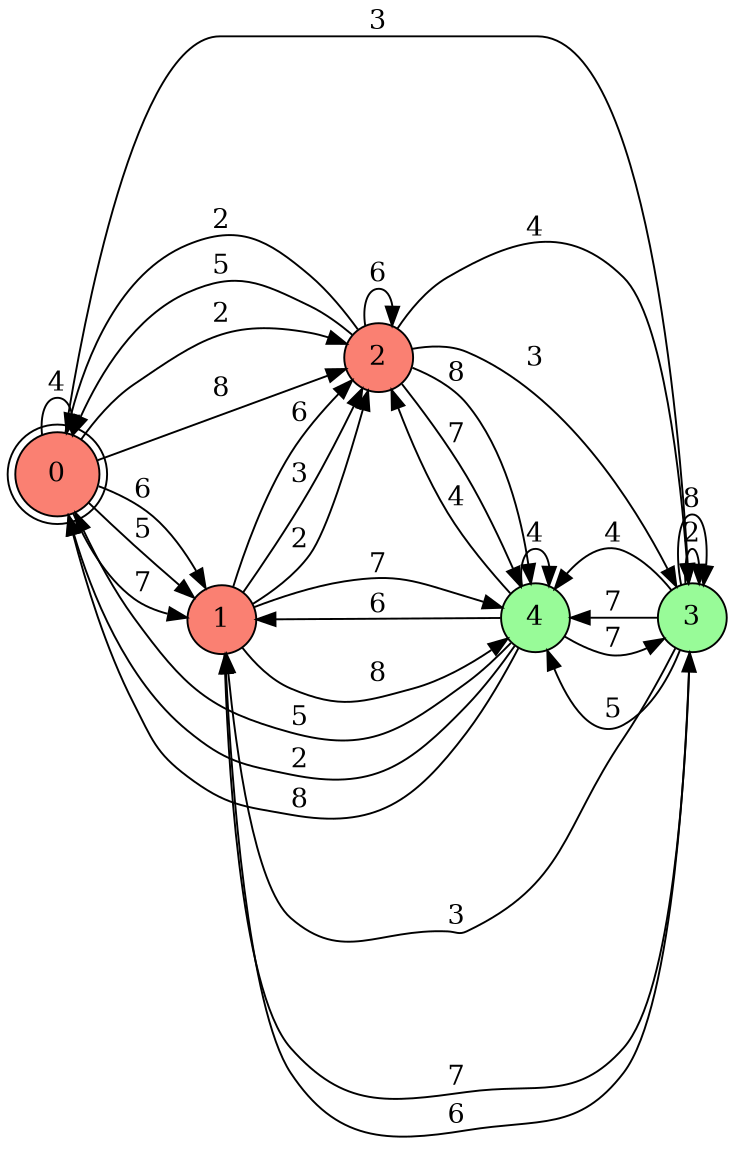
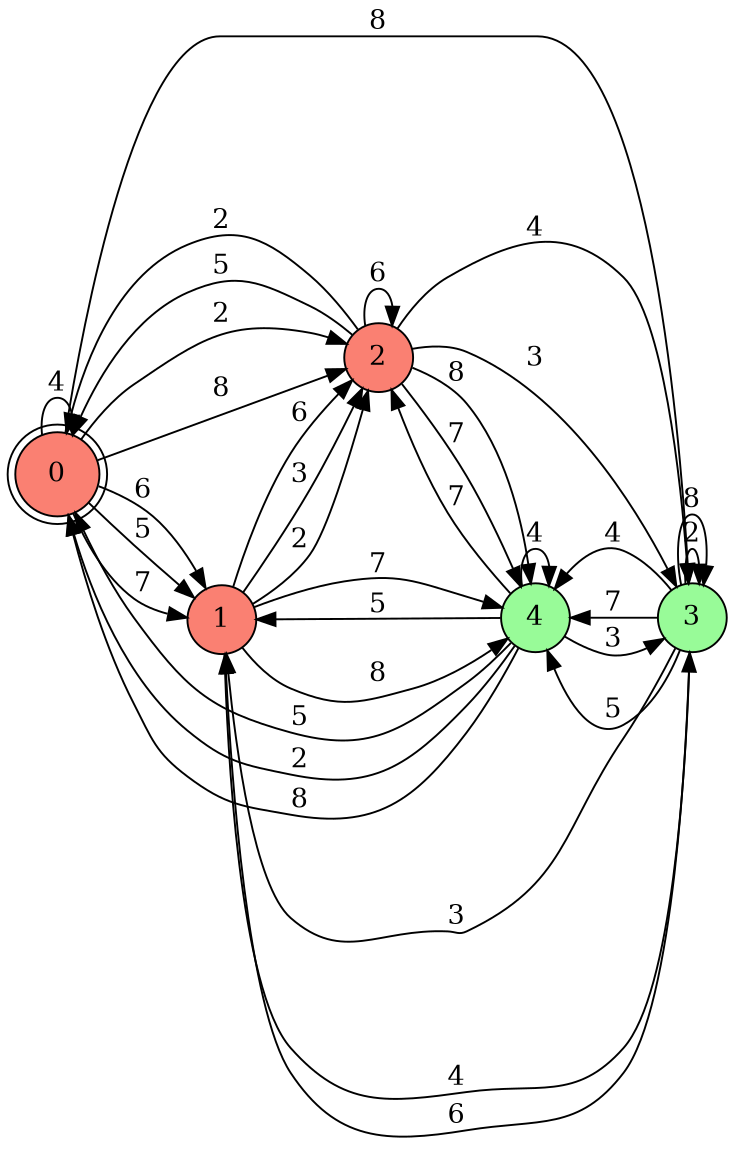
(379, 22) -> (379, 22)
(457, 498) -> (457, 498)
(379, 605) -> (379, 605)
(614, 640) -> (614, 640)
(457, 1078) -> (457, 1078)
